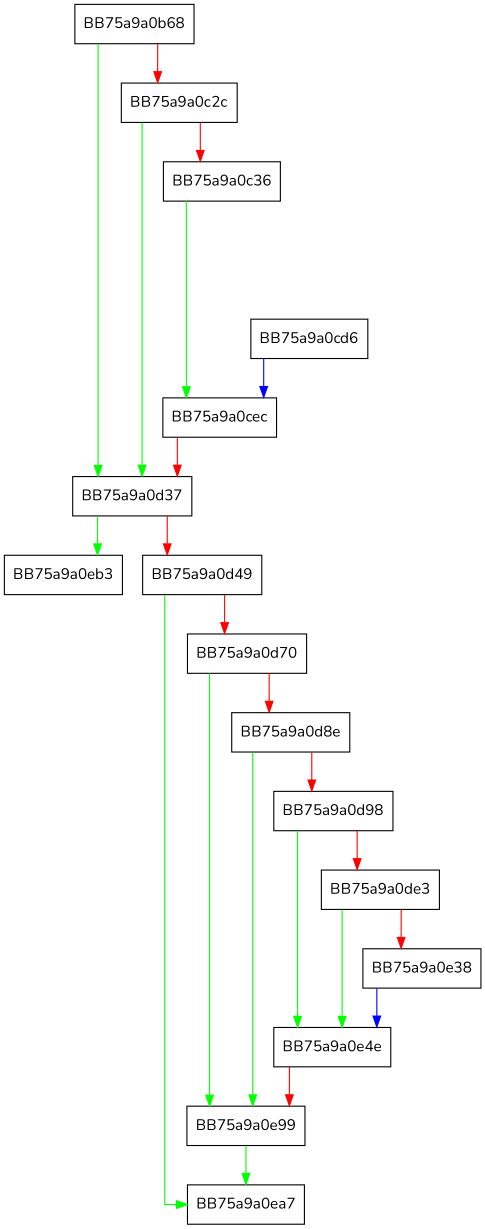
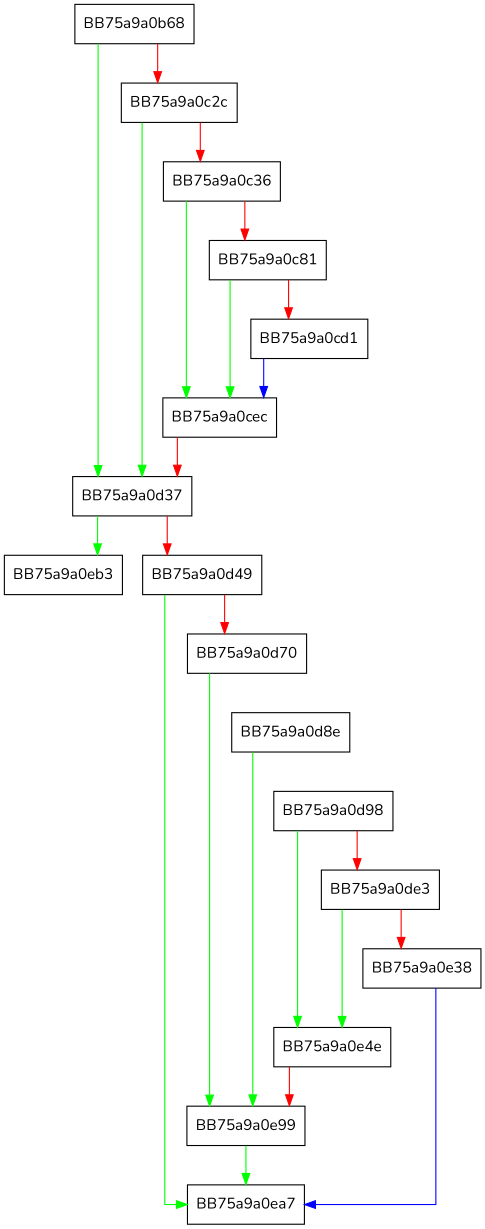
none -> (268, 260)
(309, 339) -> (309, 339)
(269, 687) -> none
(312, 766) -> none
(377, 1002) -> (436, 1157)
